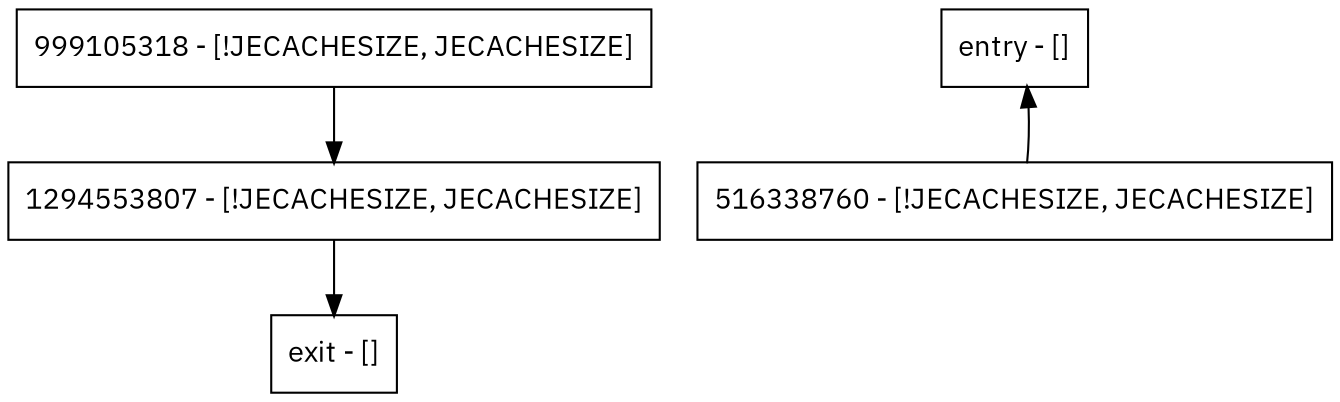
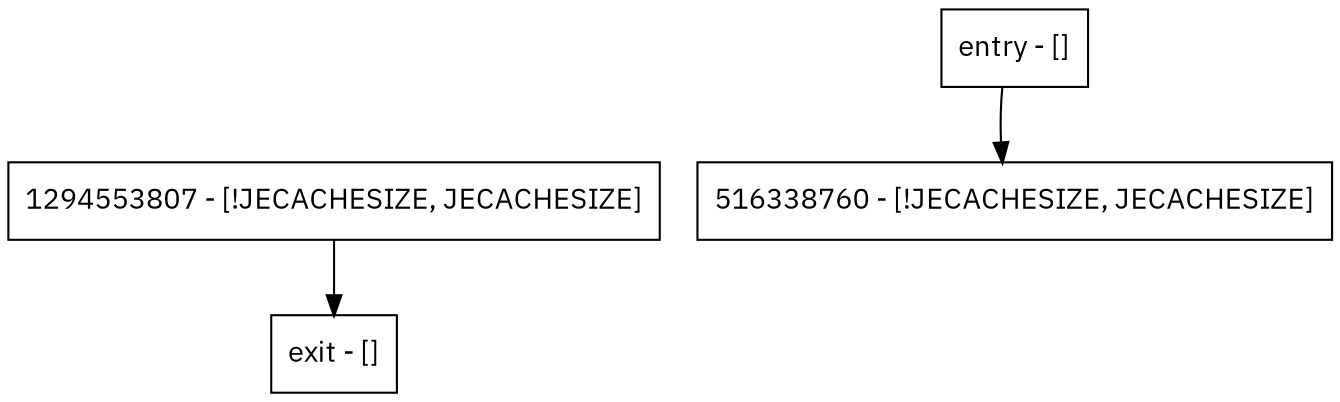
(334, 48) -> none
(1029, 135) -> (1001, 114)
